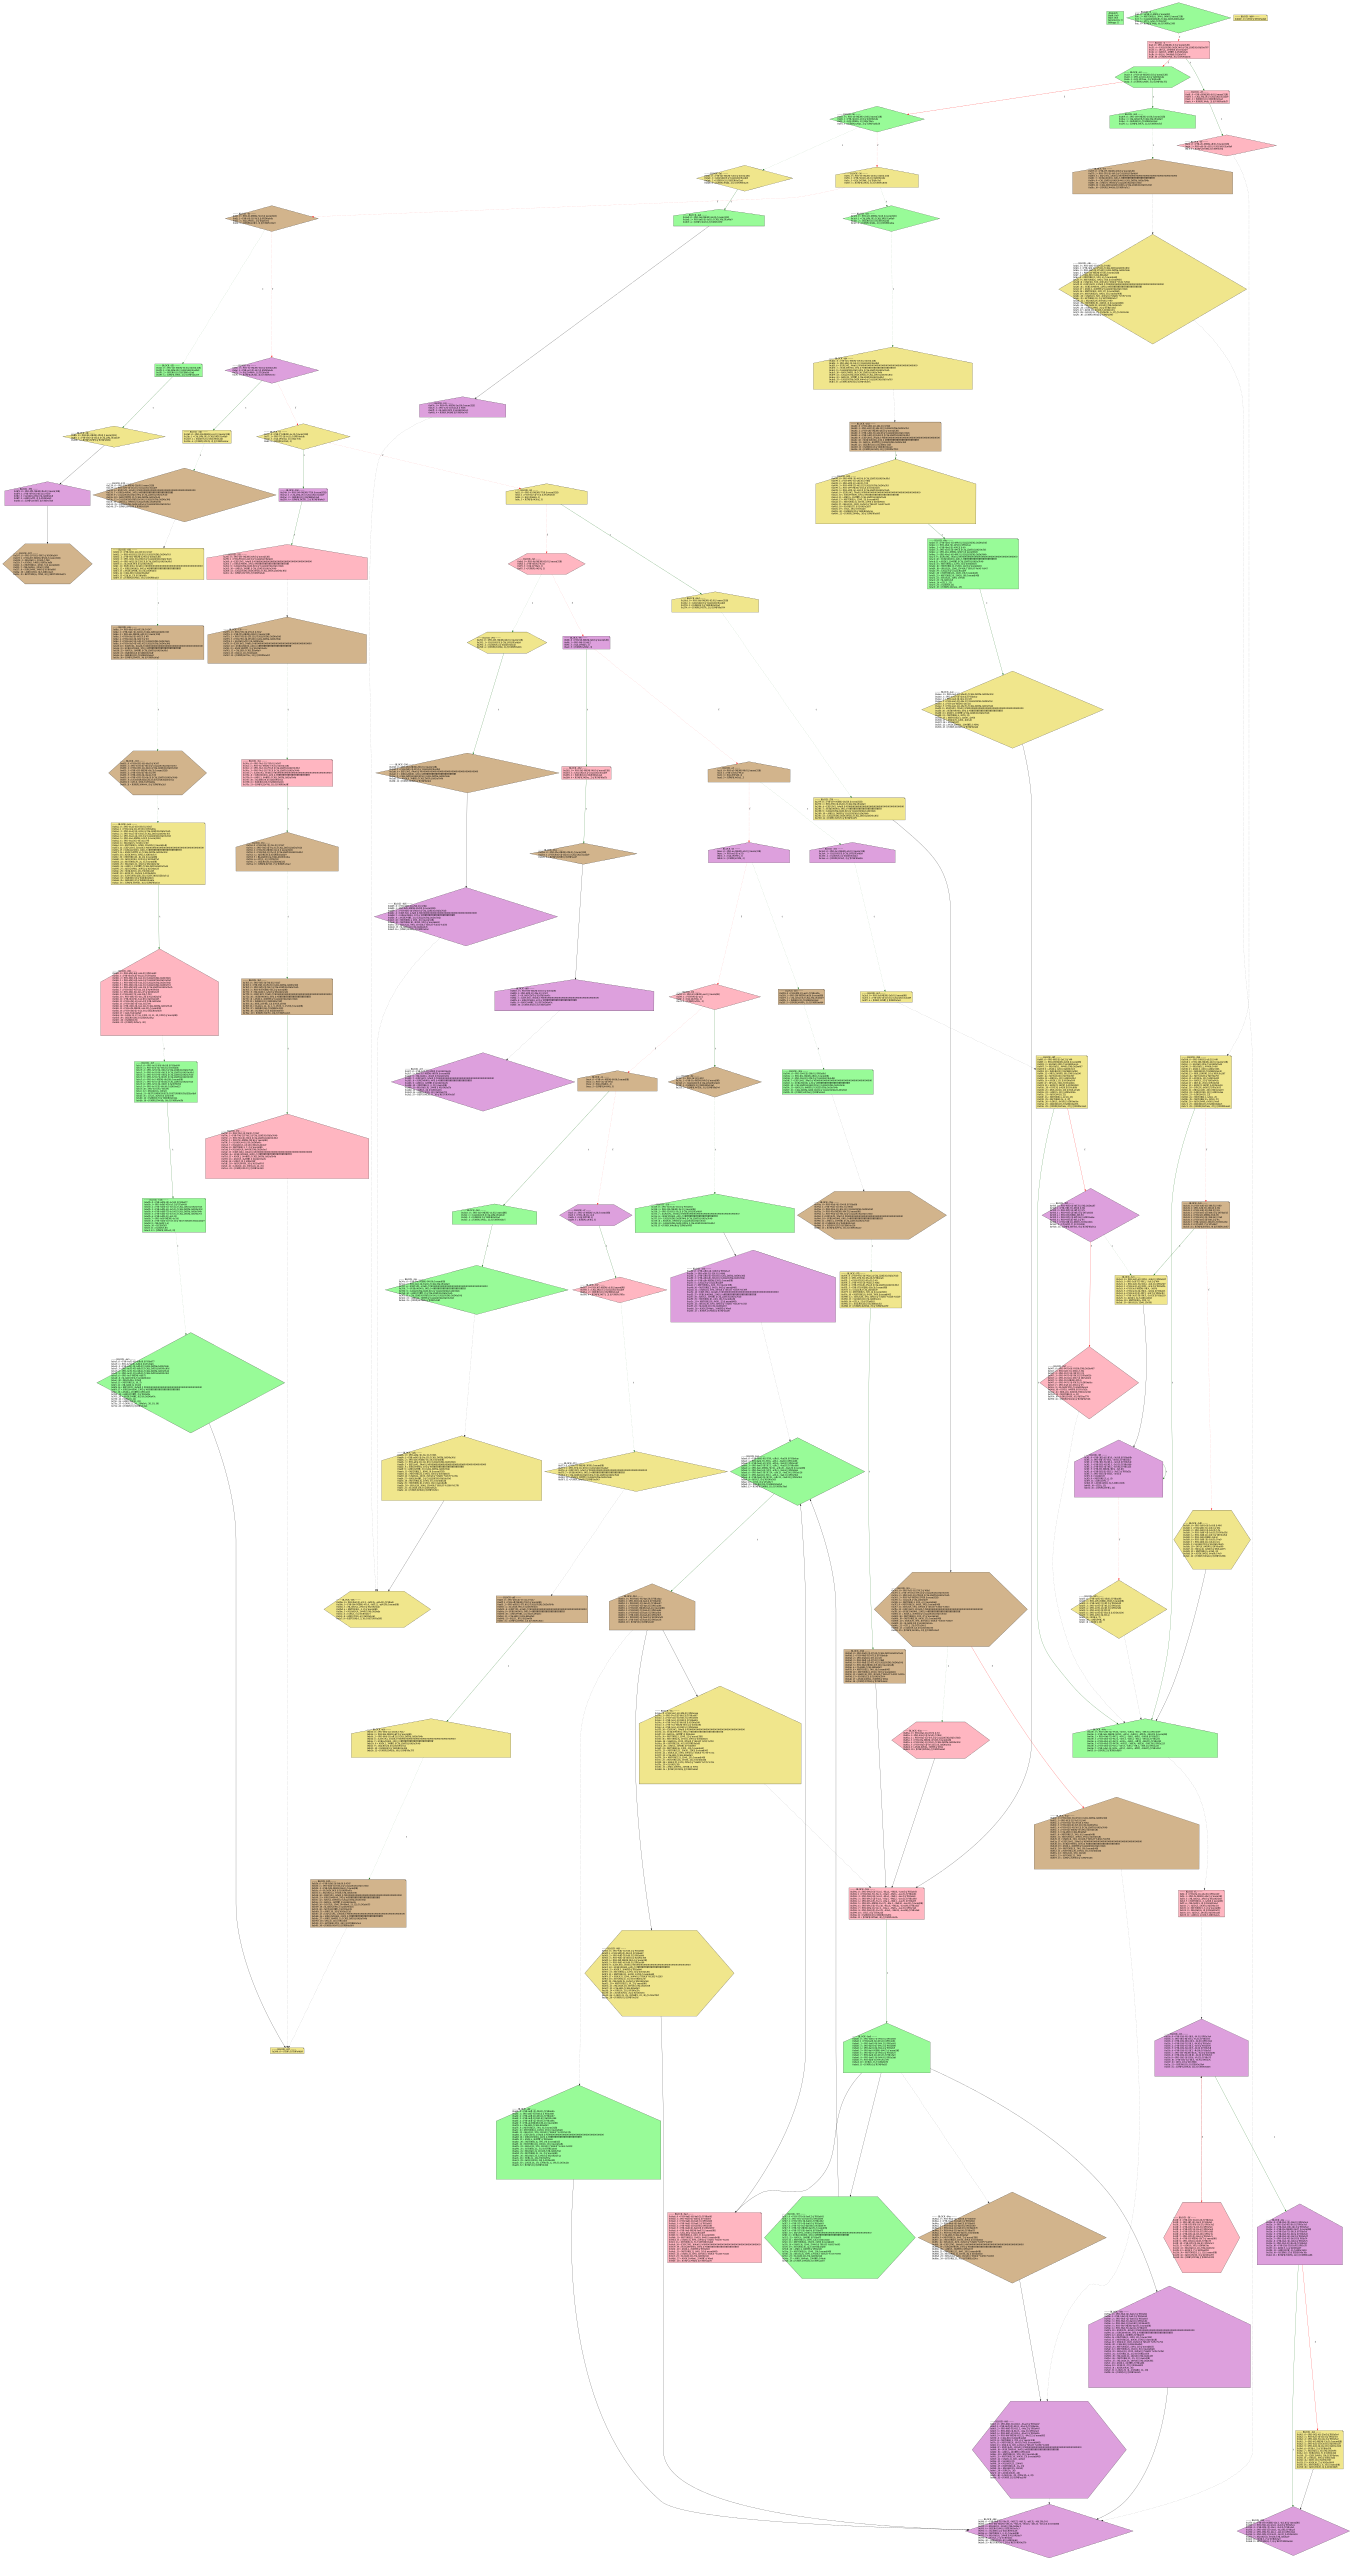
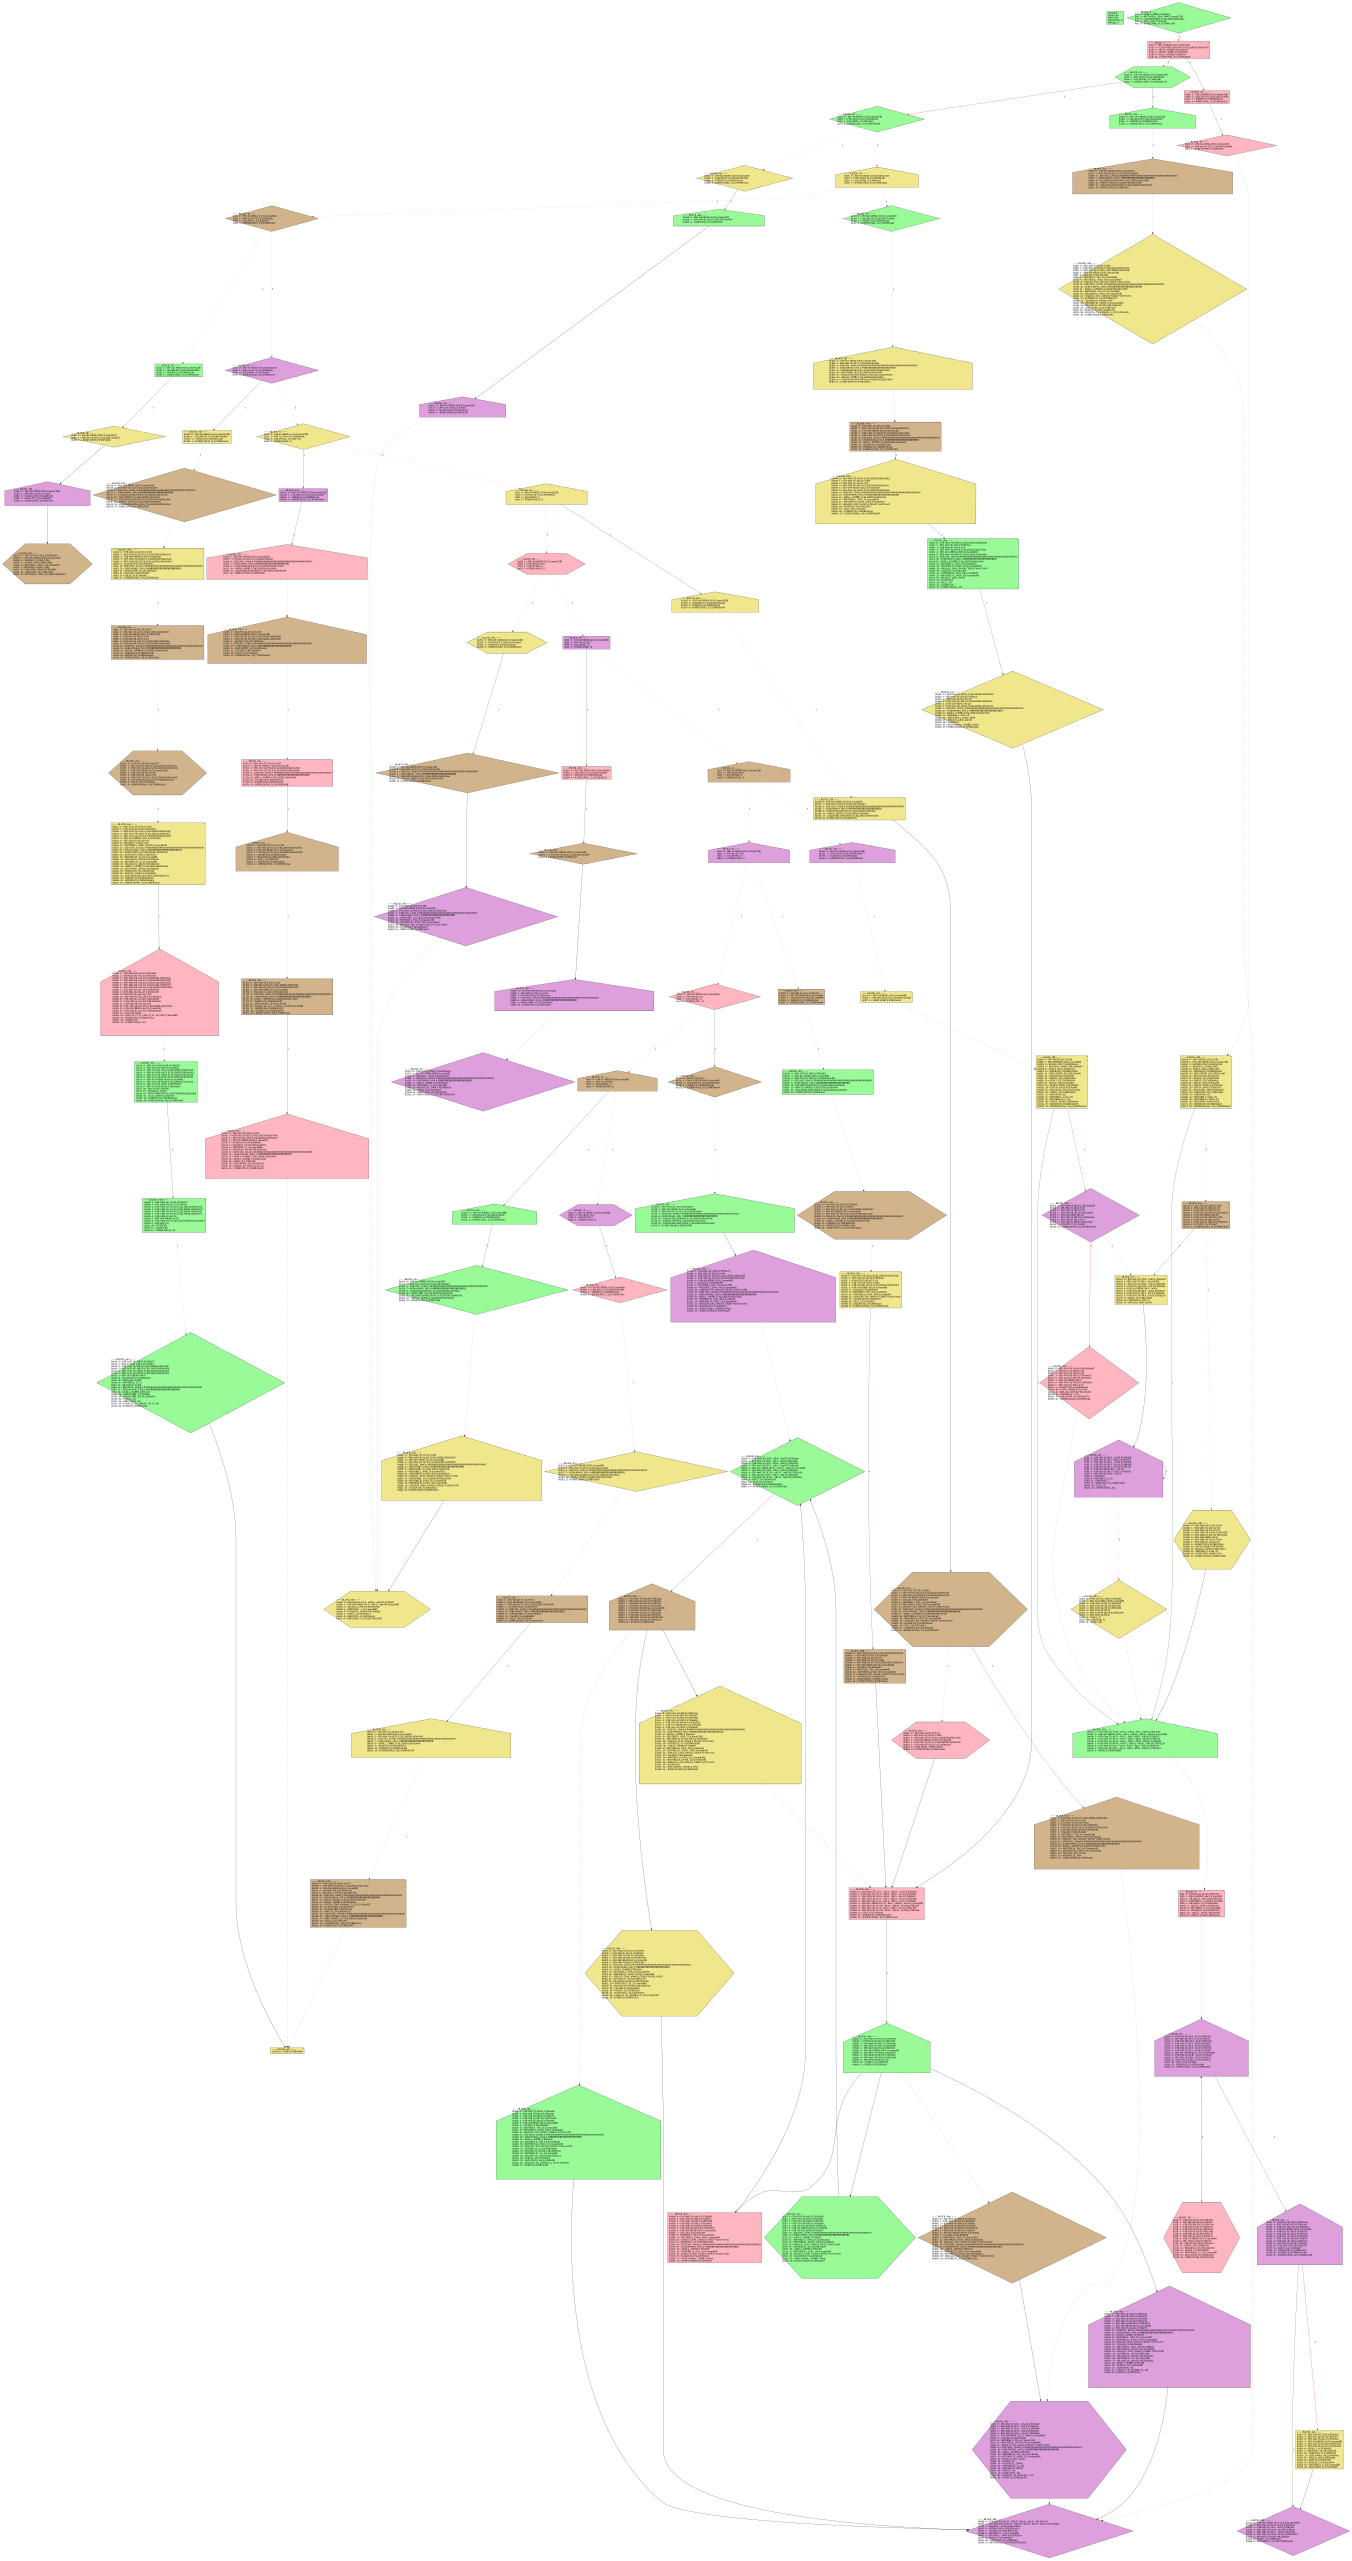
(1251, 18) -> none
